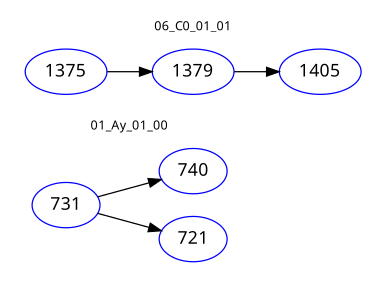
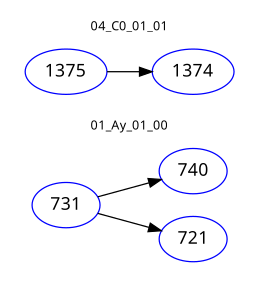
(193, 27) -> (130, 27)
(193, 72) -> (193, 72)
(320, 72) -> none
